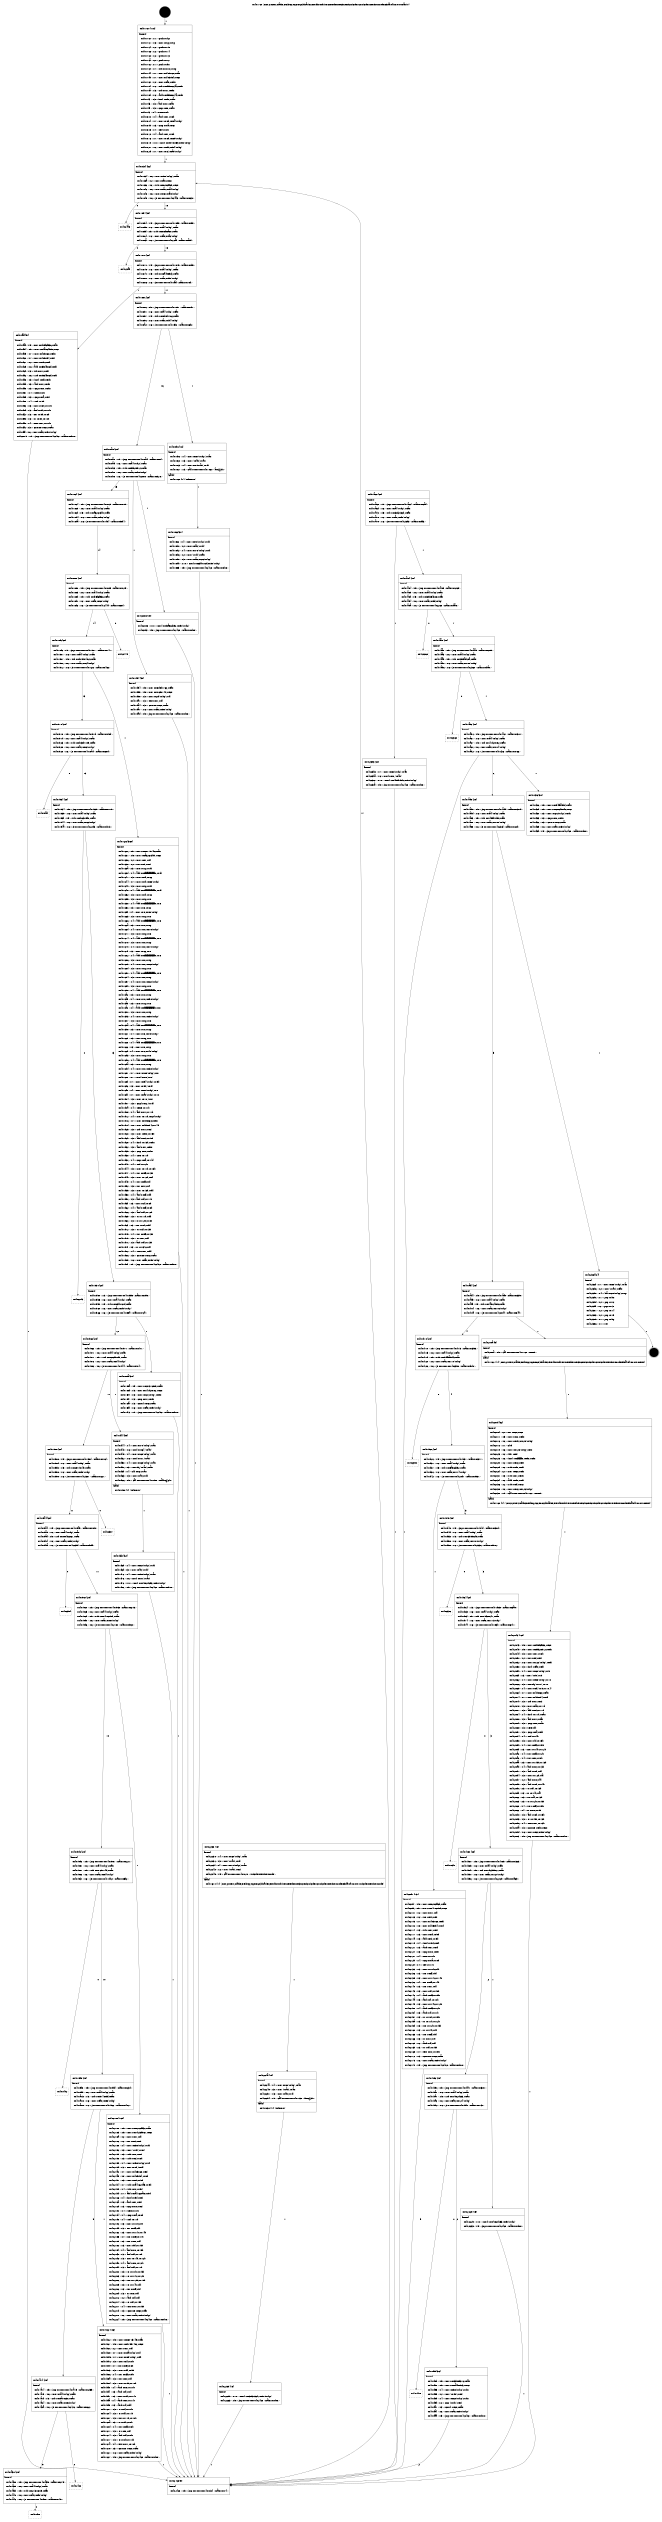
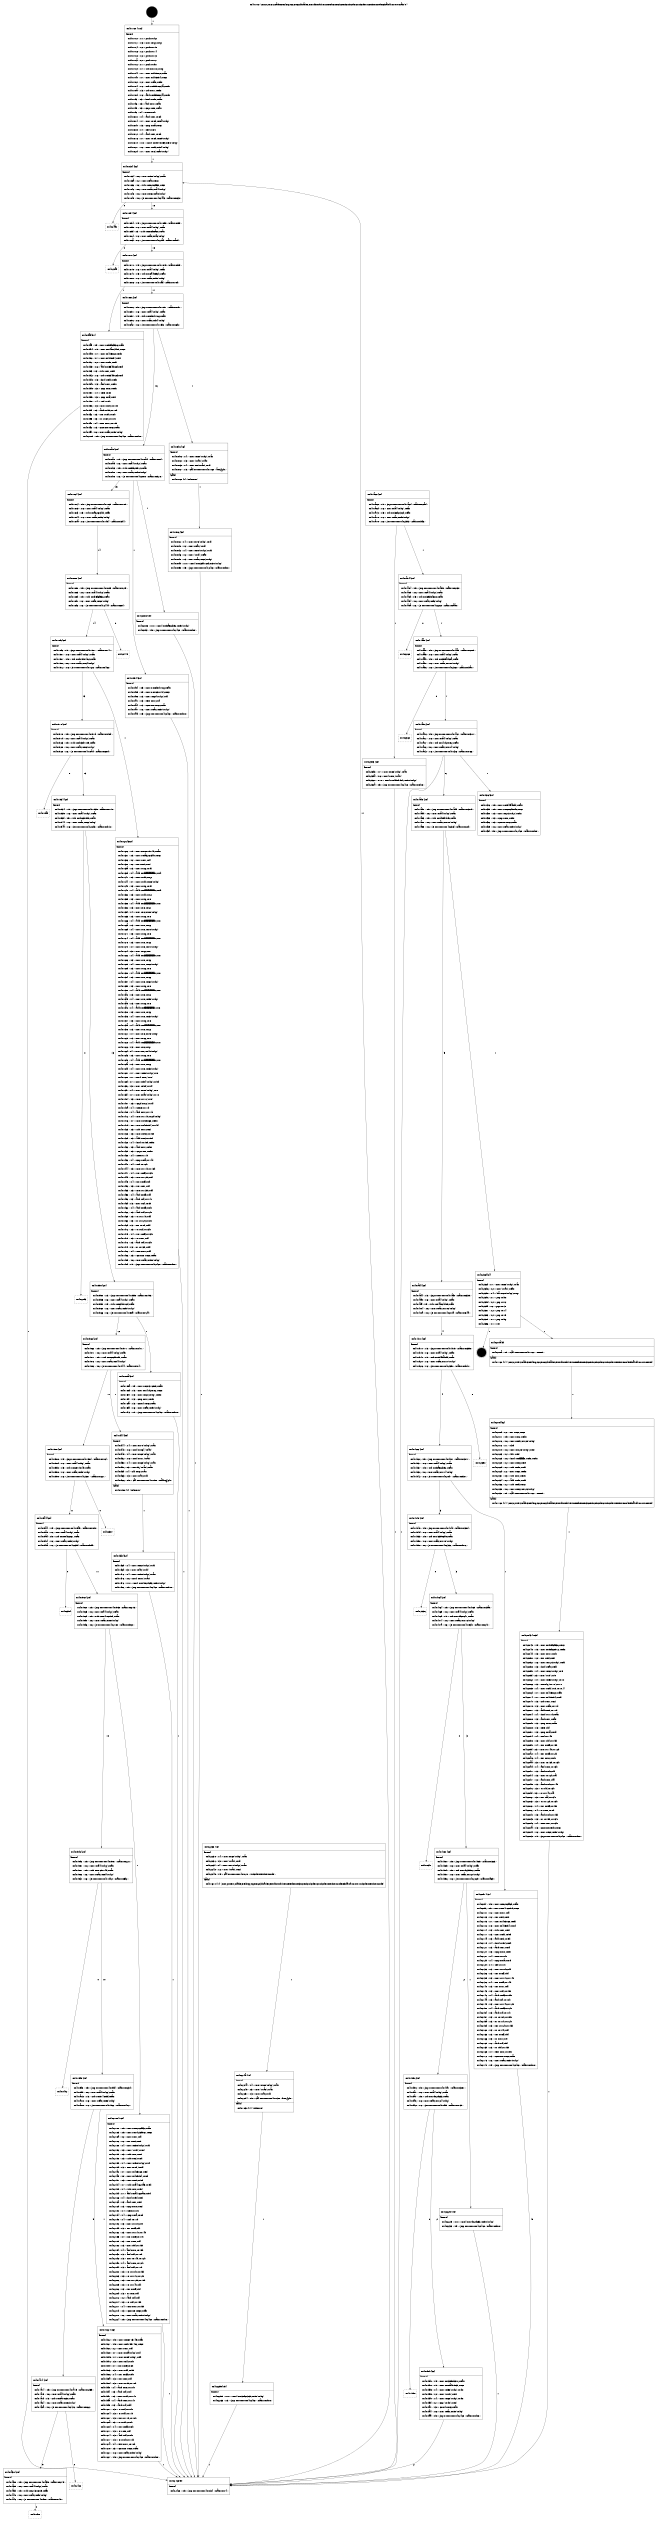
(530, 1327) -> (536, 1327)
